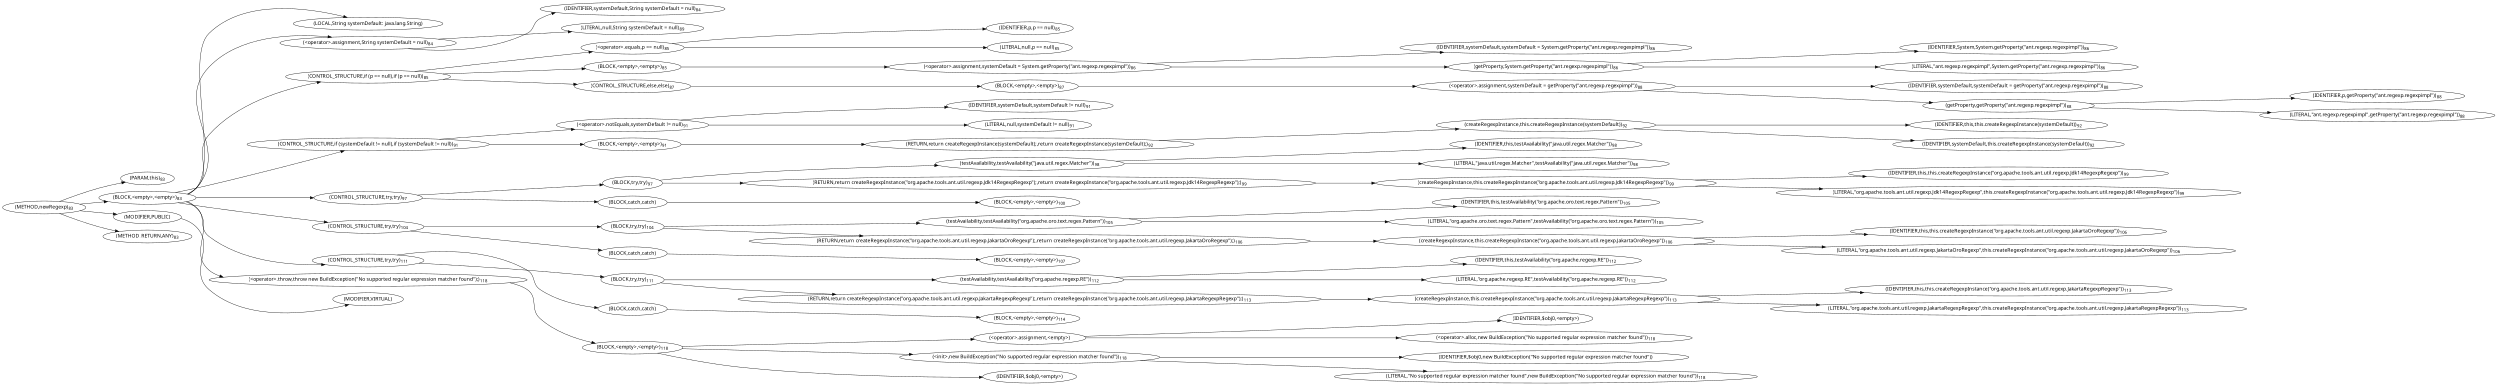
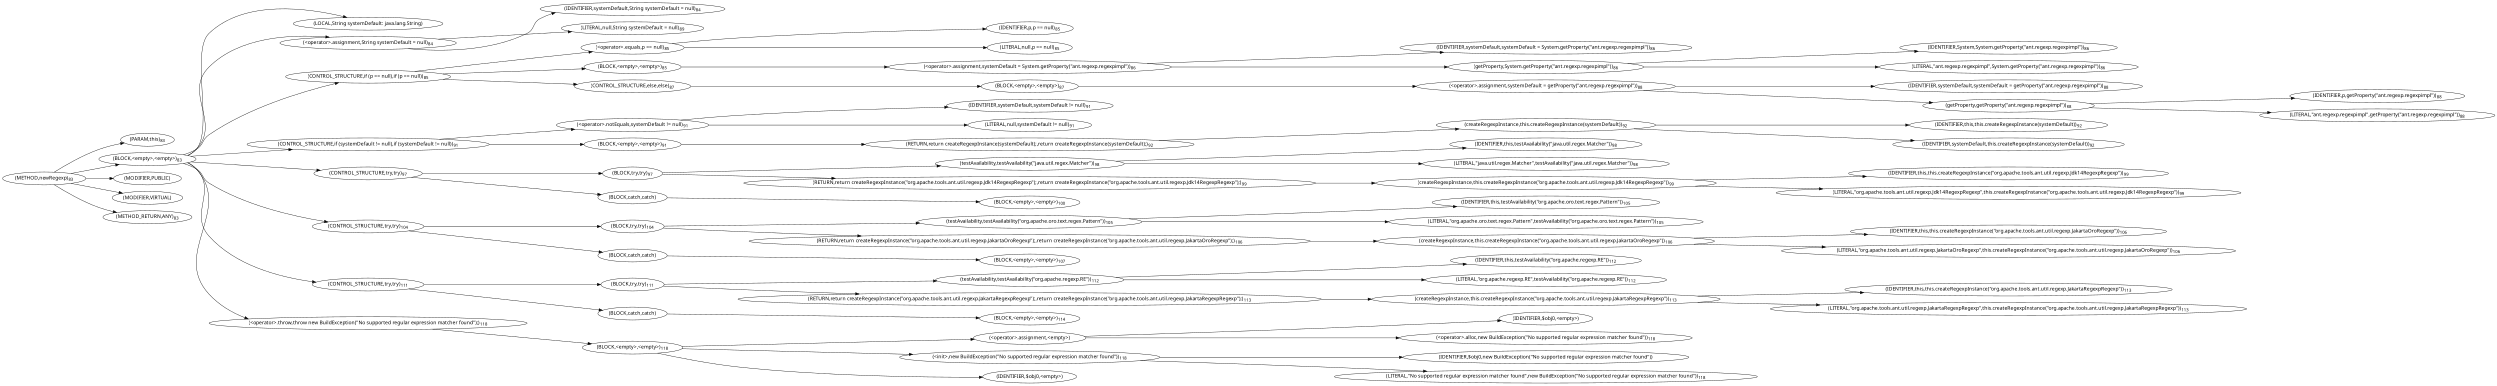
(234, 304) -> (95, 188)
